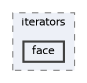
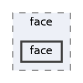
(44, 23) -> (42, 23)
